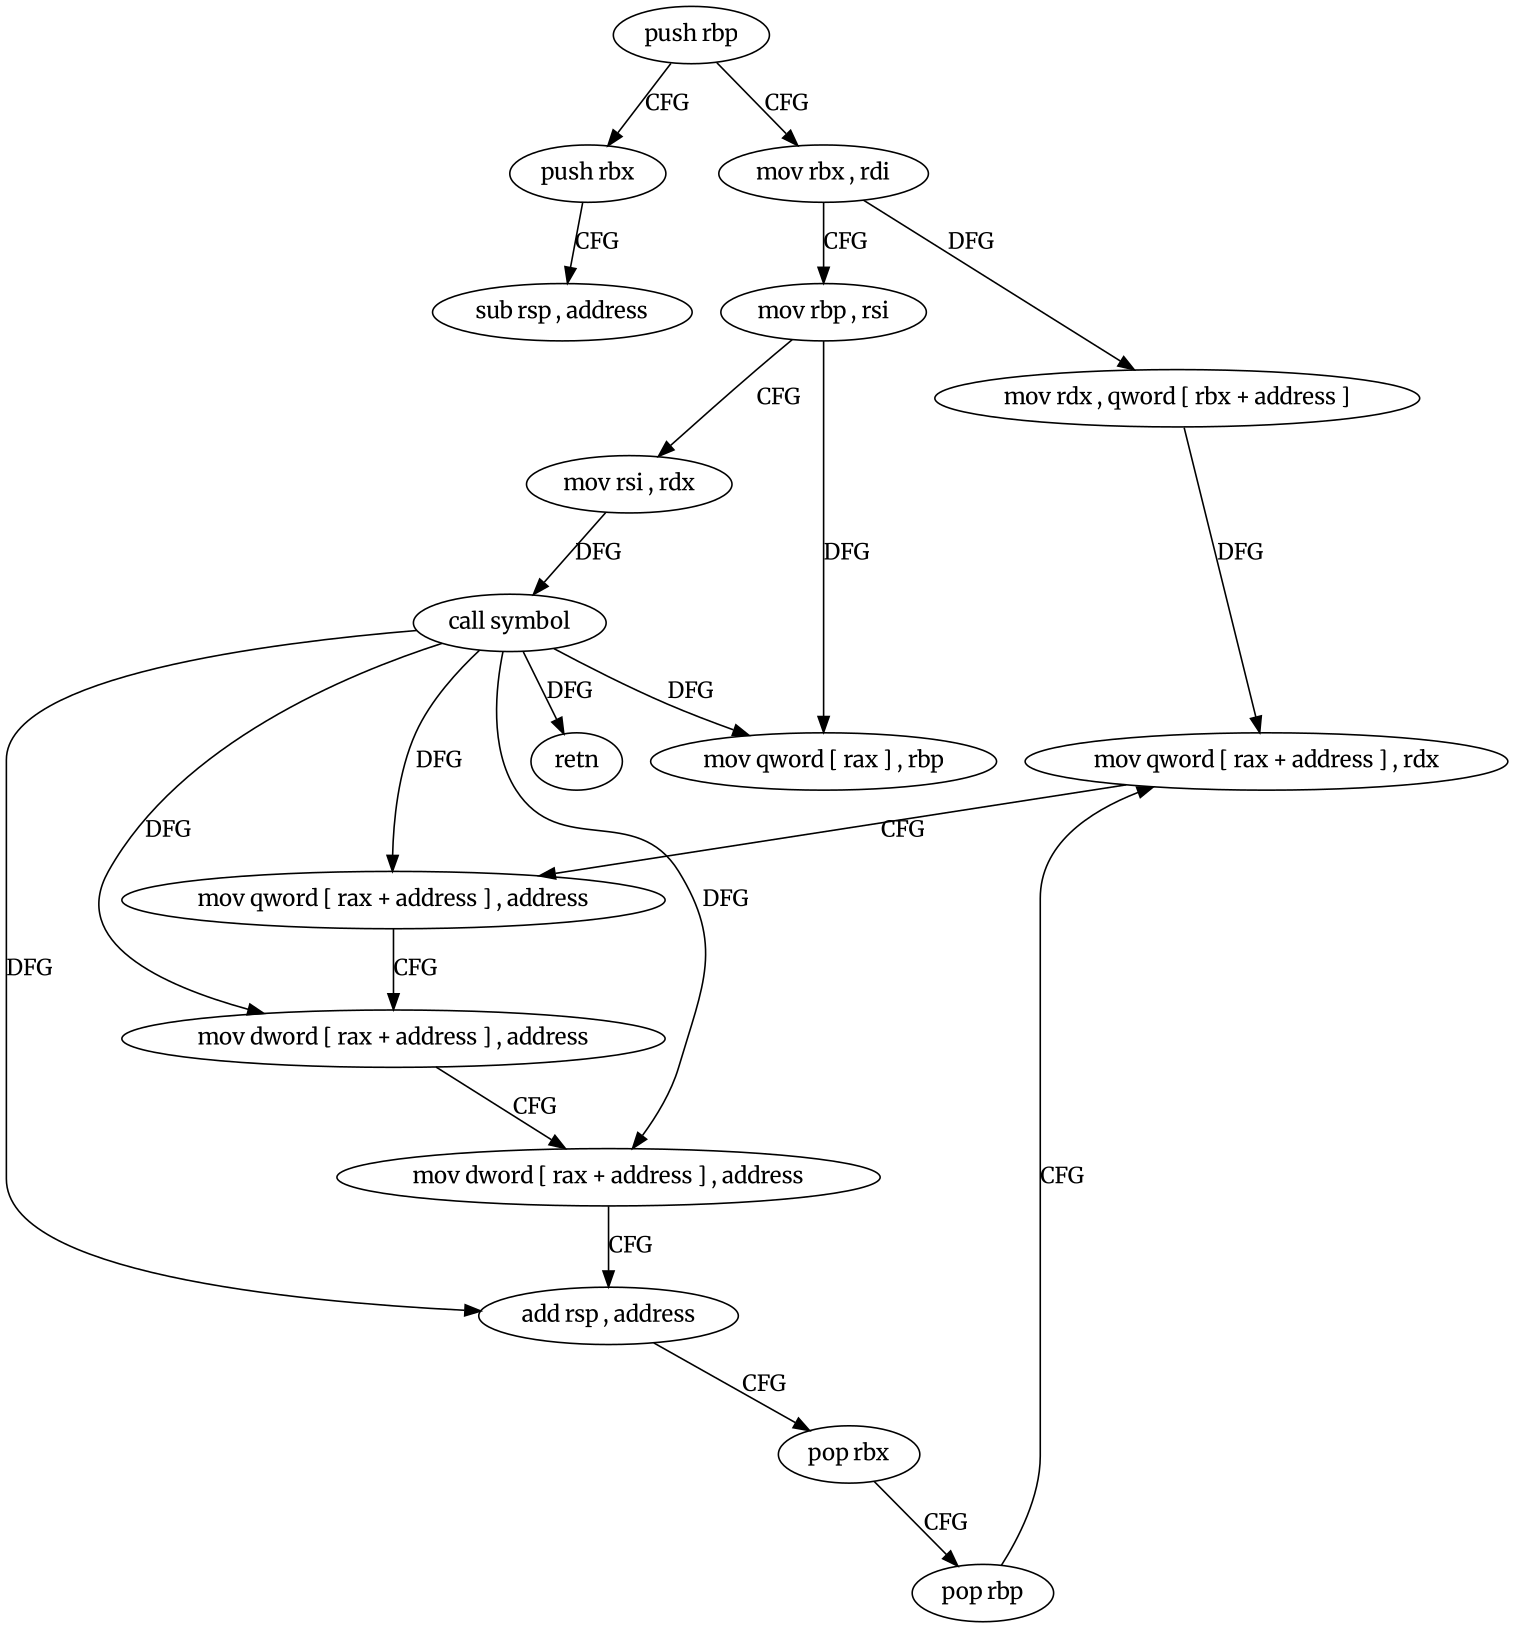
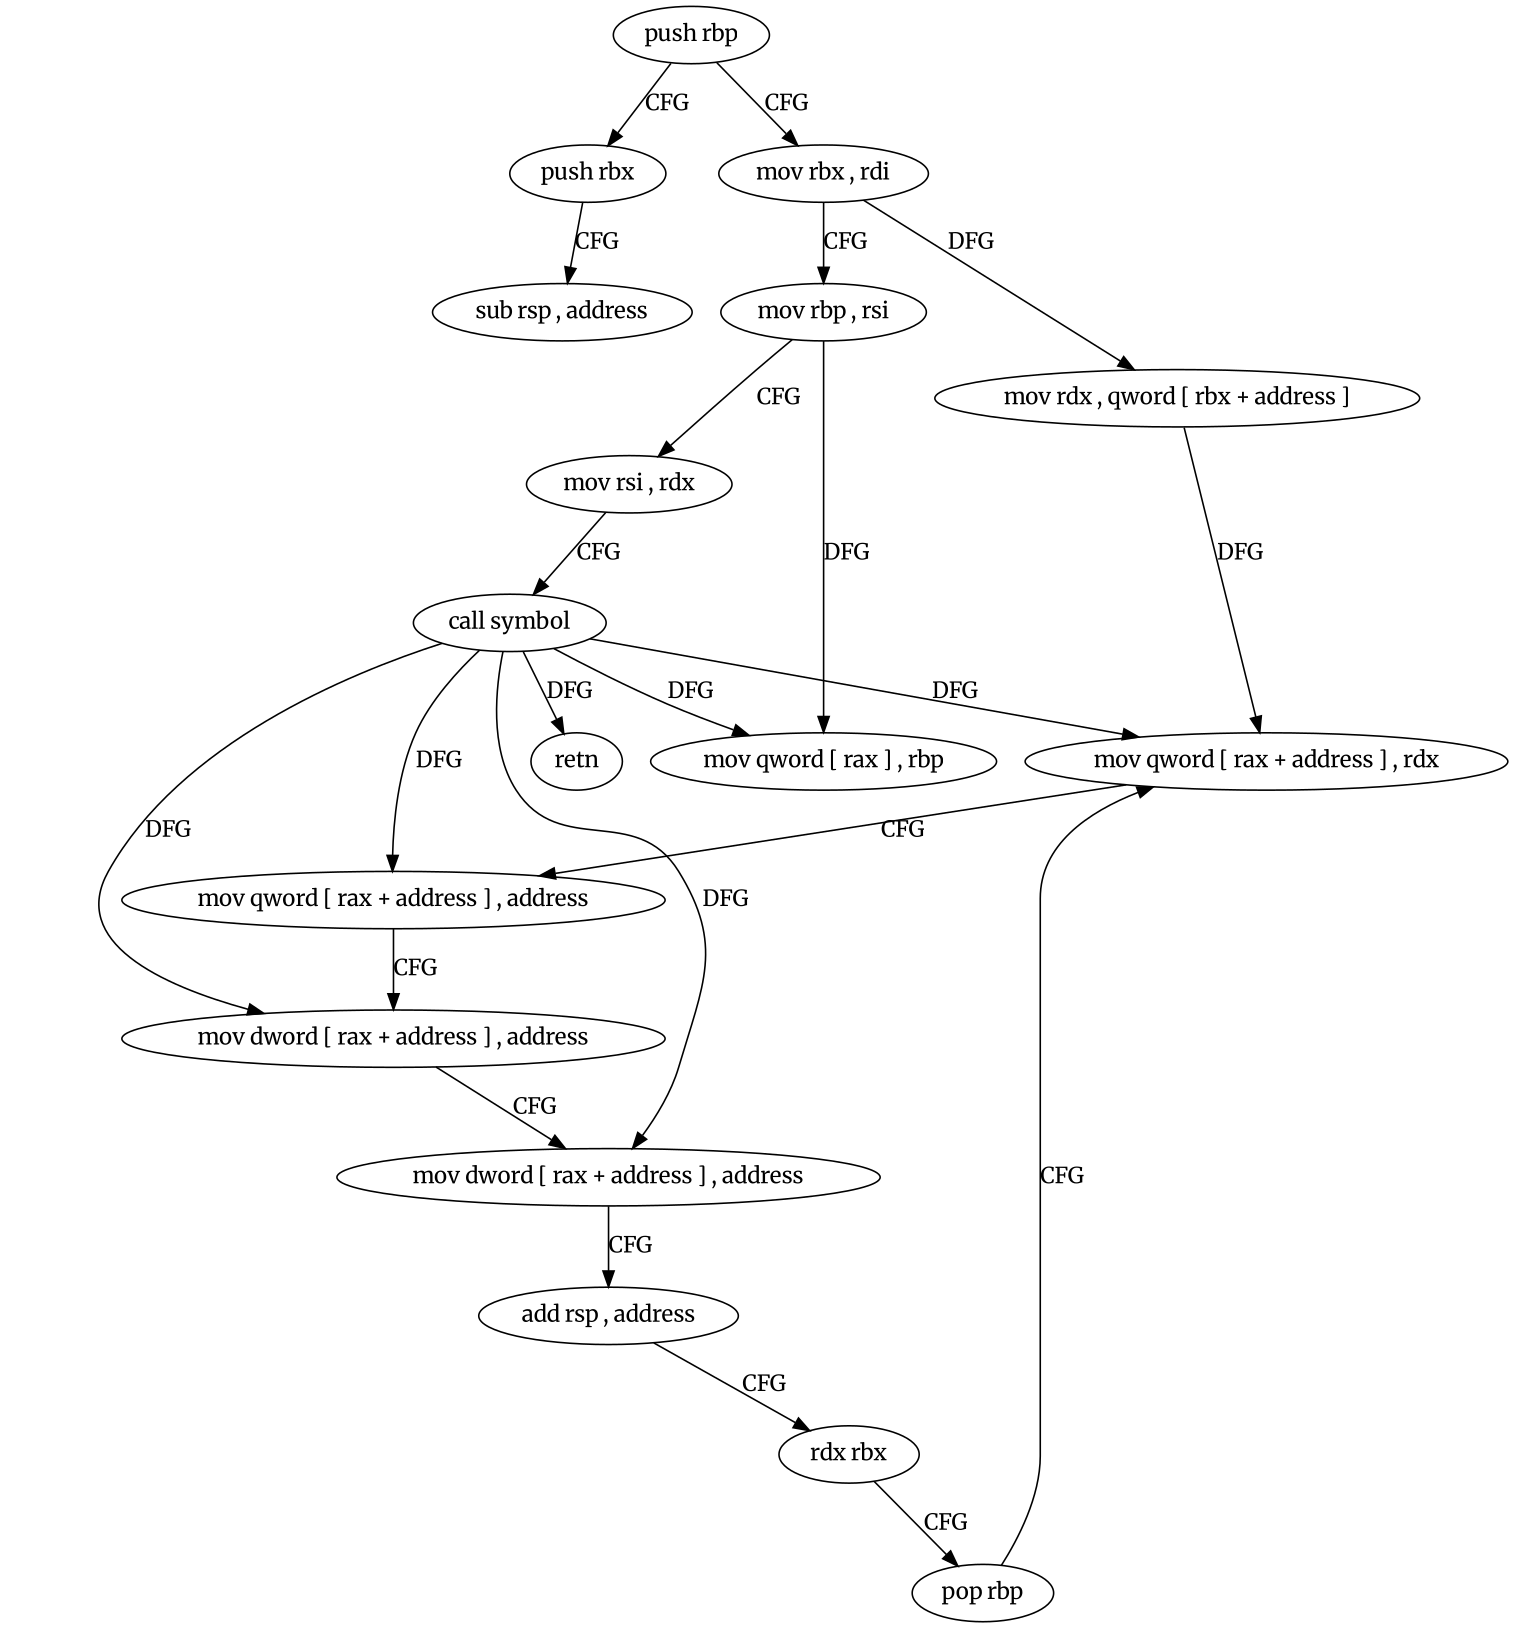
(599, 554) -> (599, 554)
(6, 994) -> (856, 687)
(849, 1454) -> (849, 1454)
